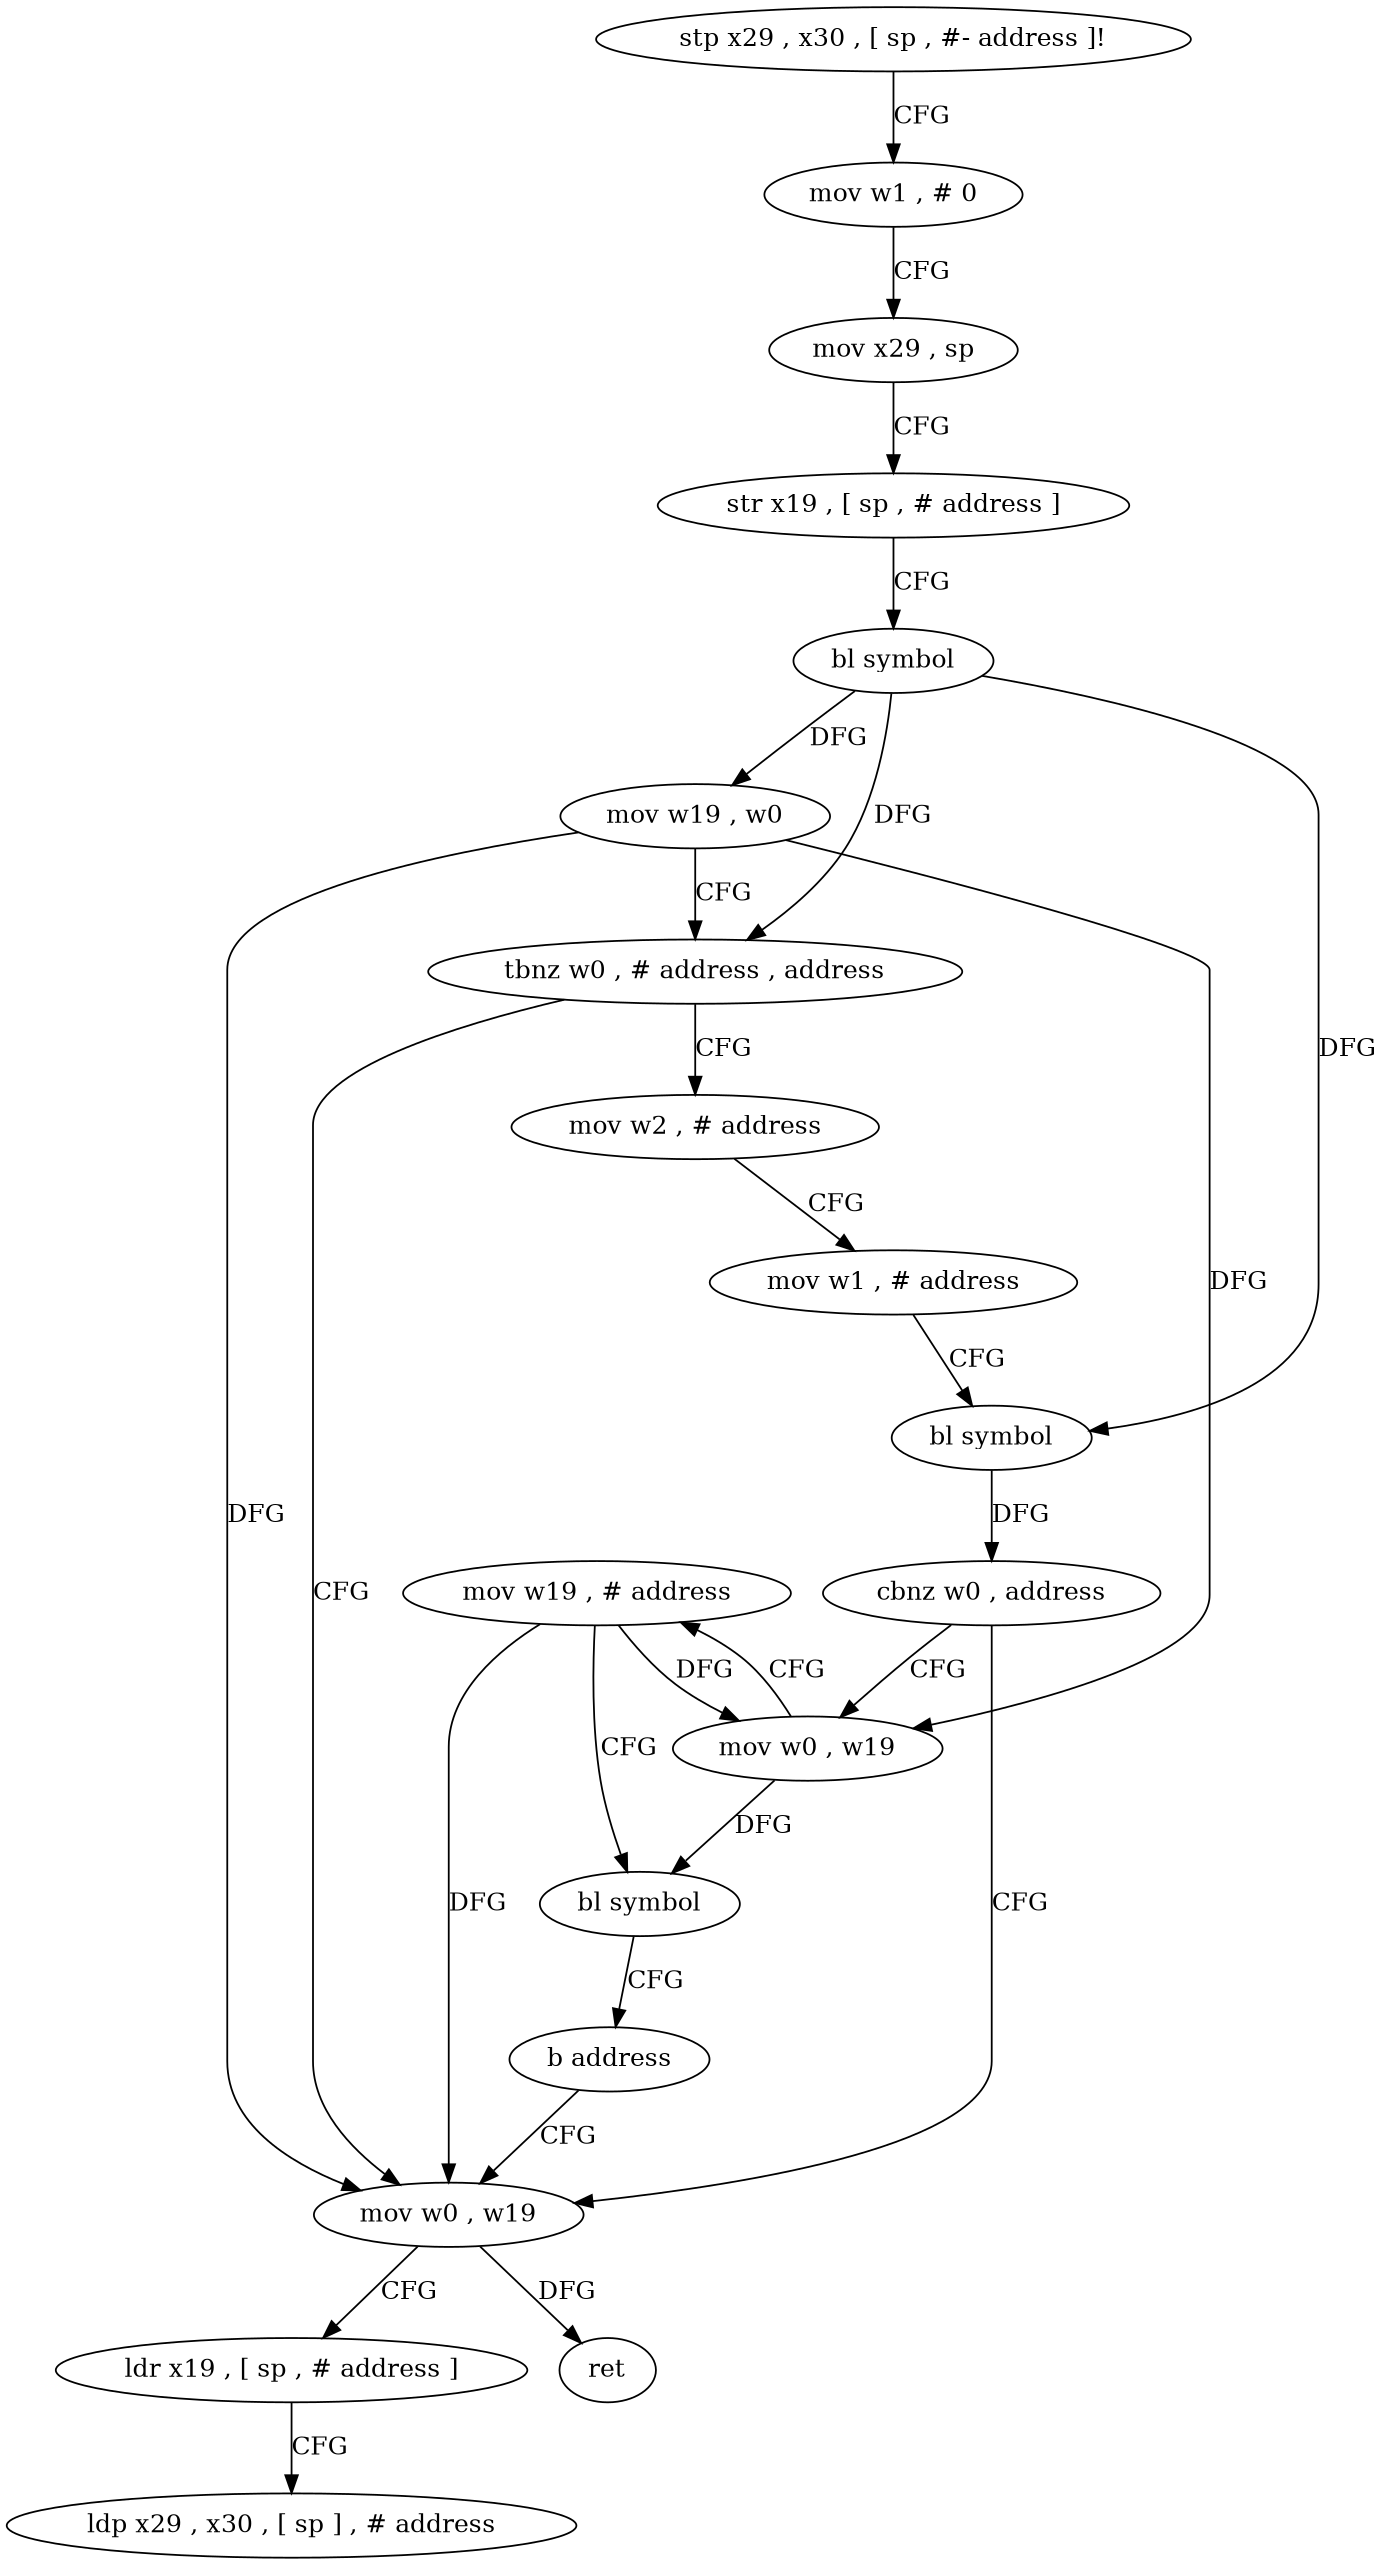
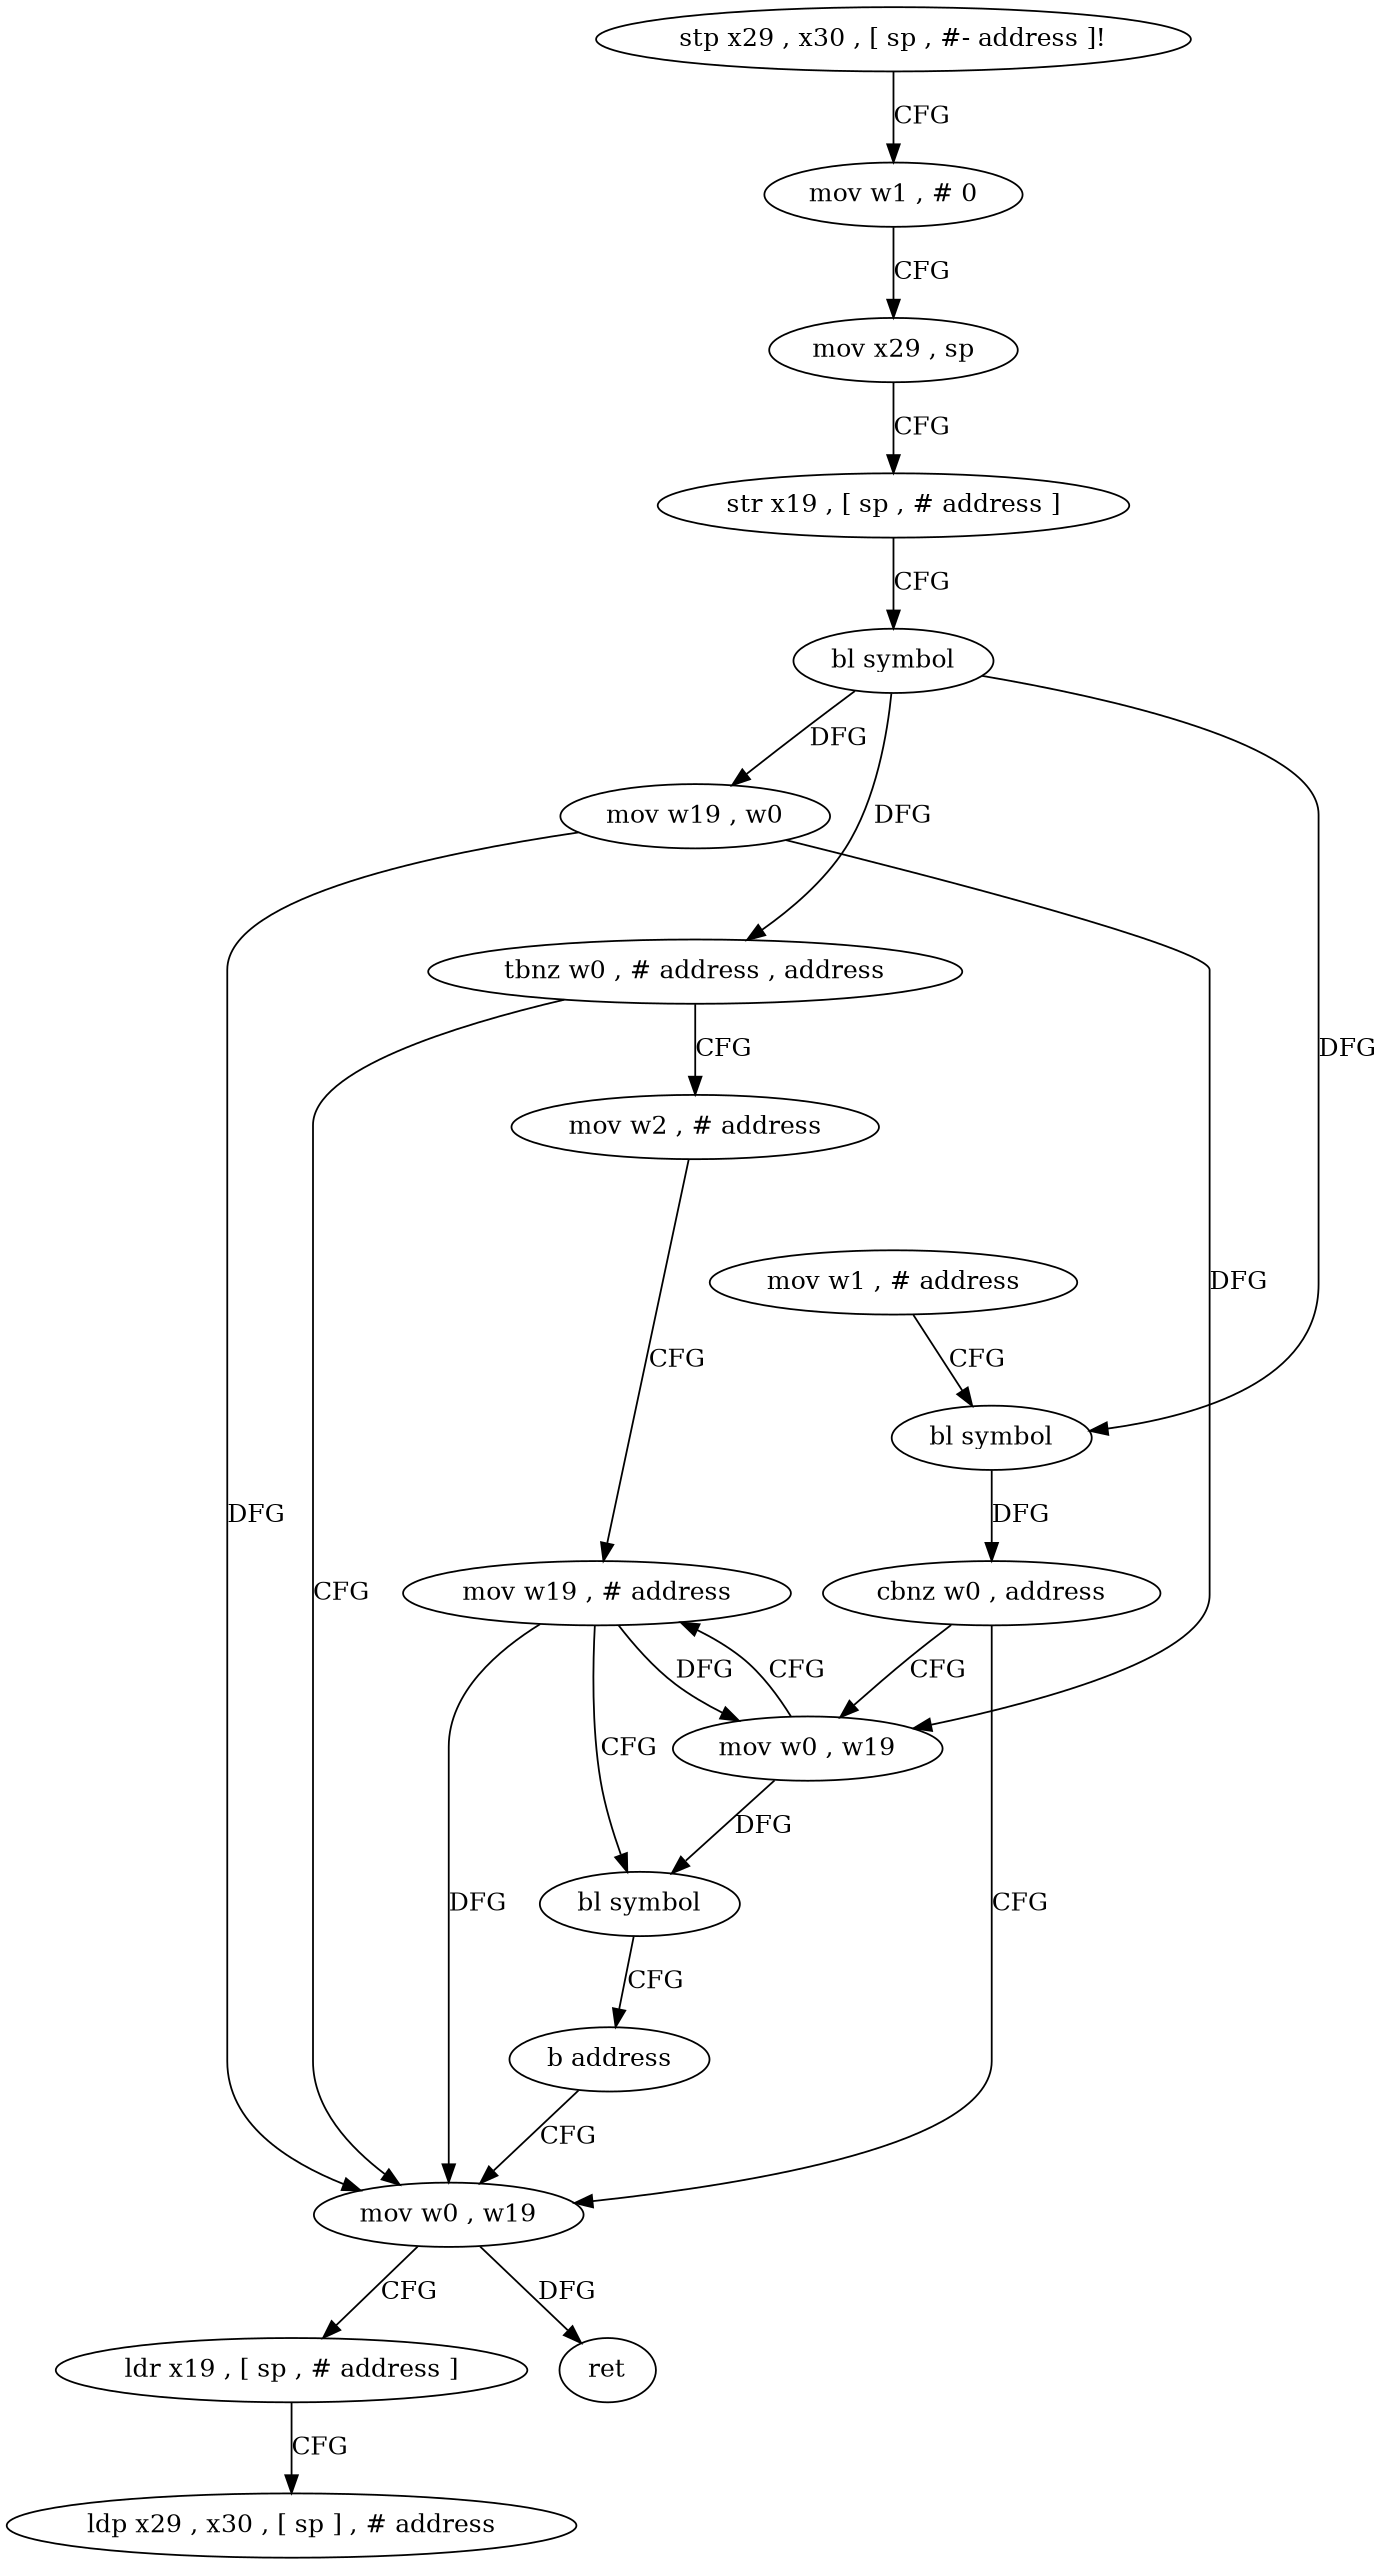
(695, 885) -> none
(787, 1199) -> (648, 1351)
